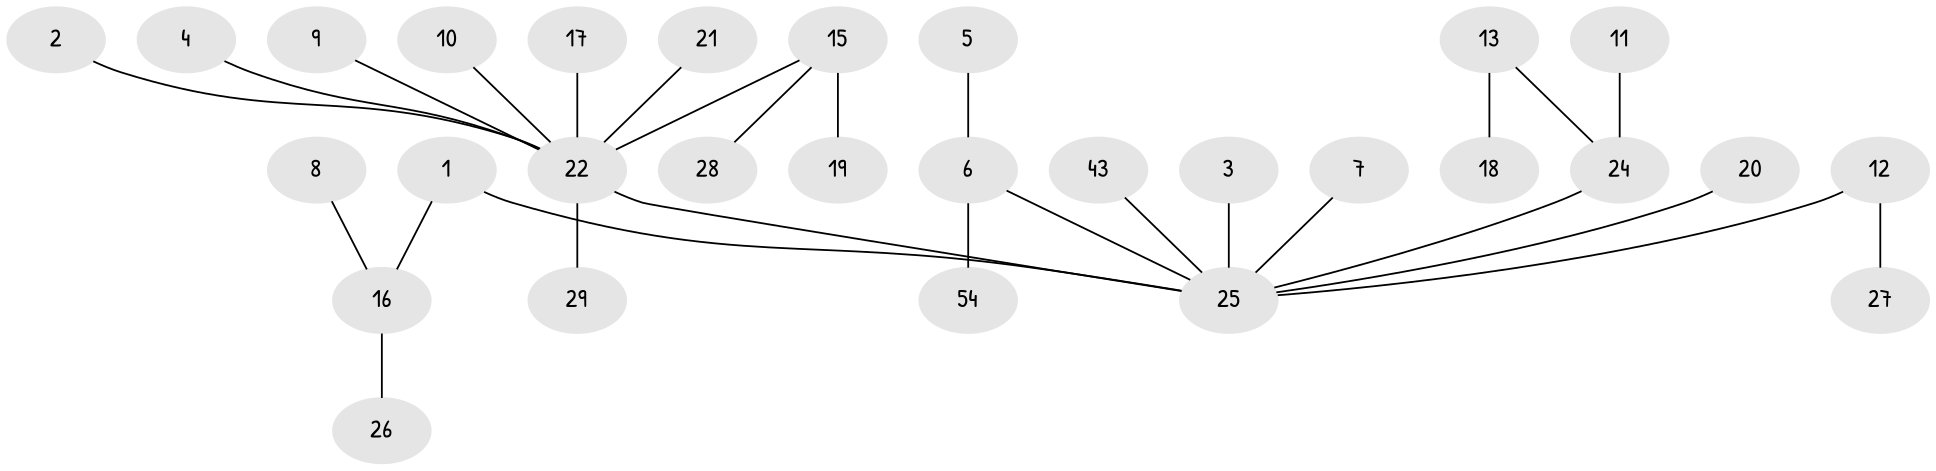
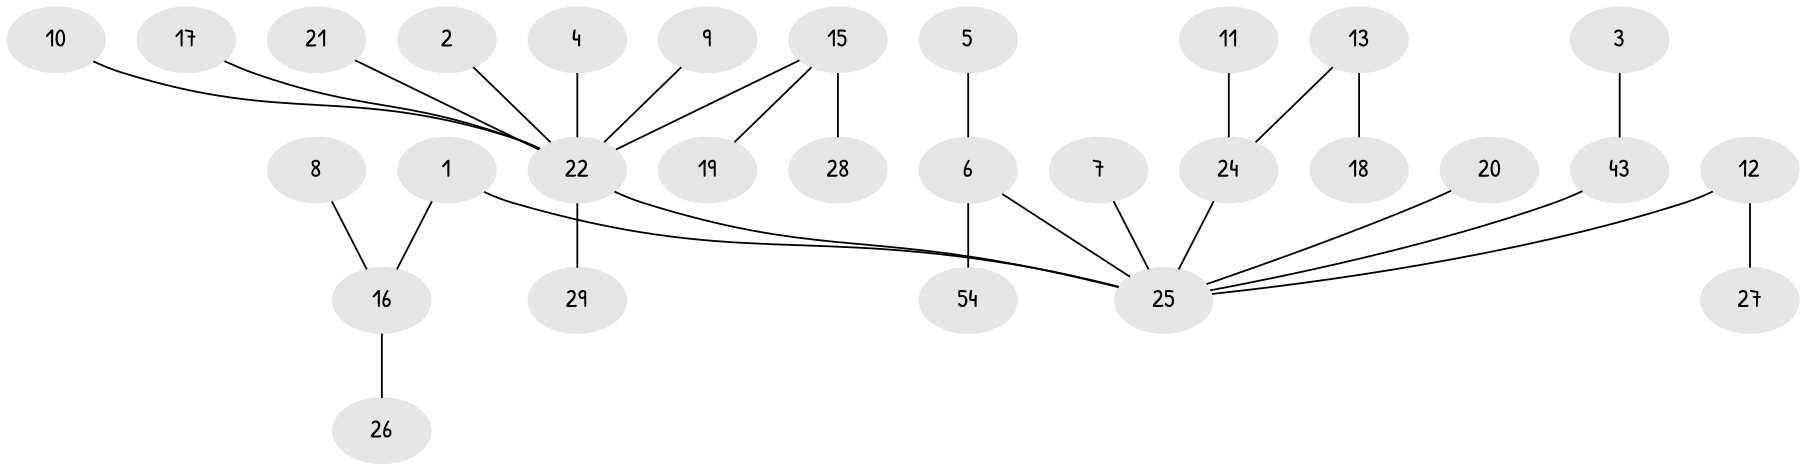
(1229, 235) -> (1620, 105)
